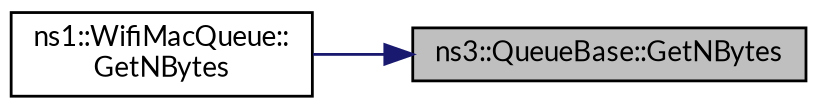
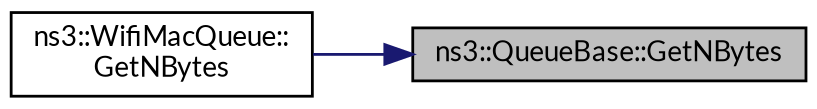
(162, 54) -> (162, 54)
